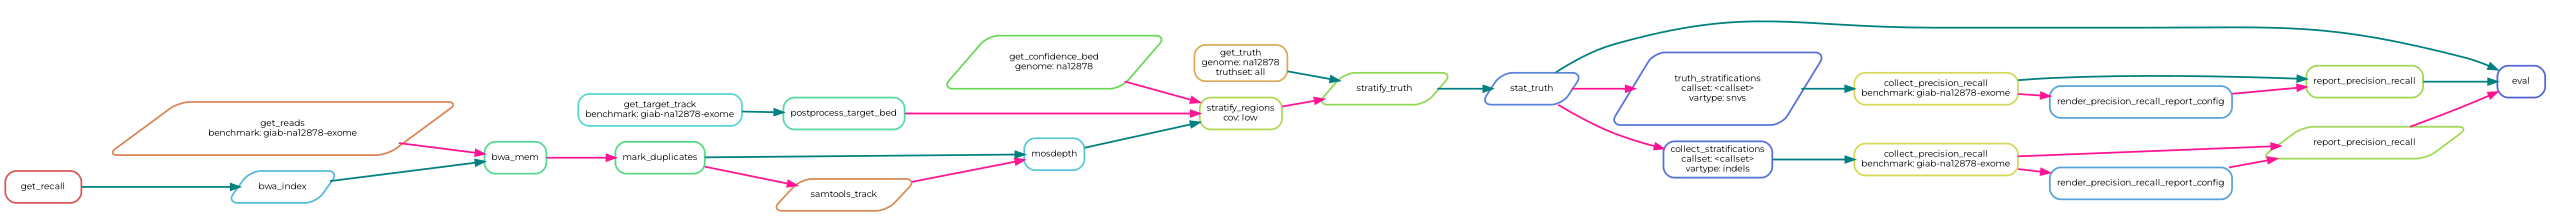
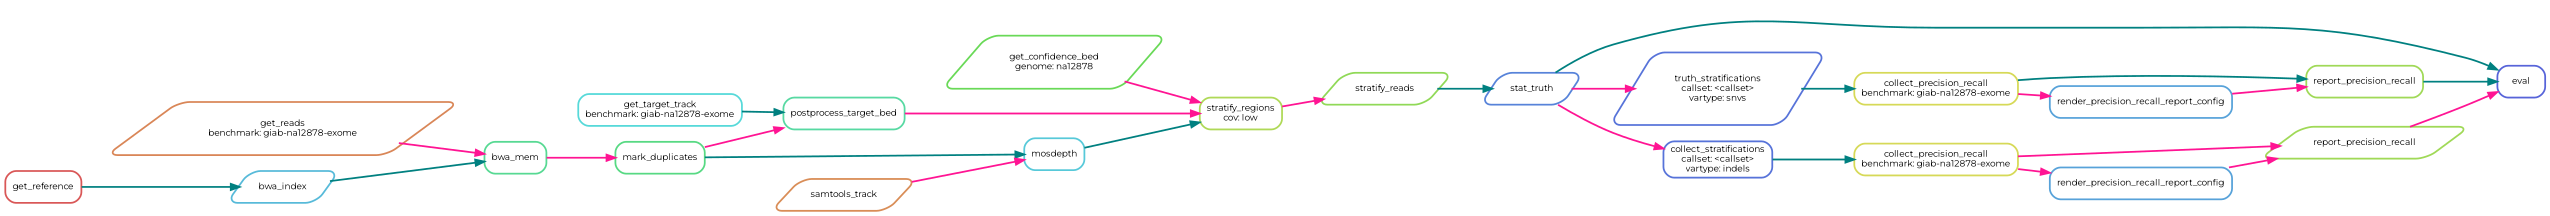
(1241, 63) -> none
(1385, 89) -> (1385, 89)
(746, 175) -> (740, 139)
(43, 187) -> (43, 187)
